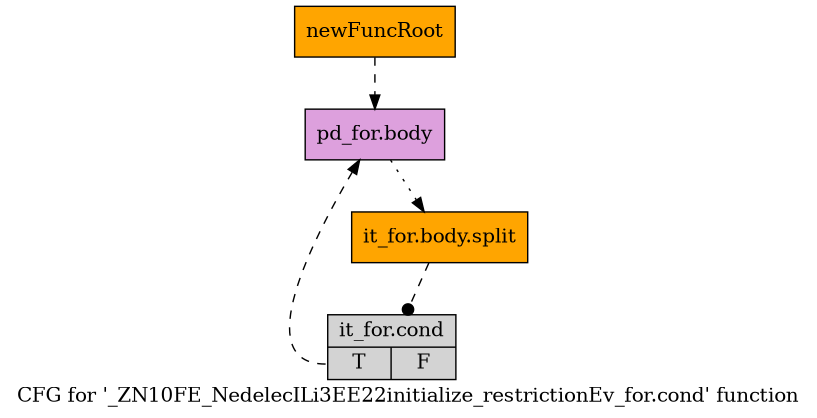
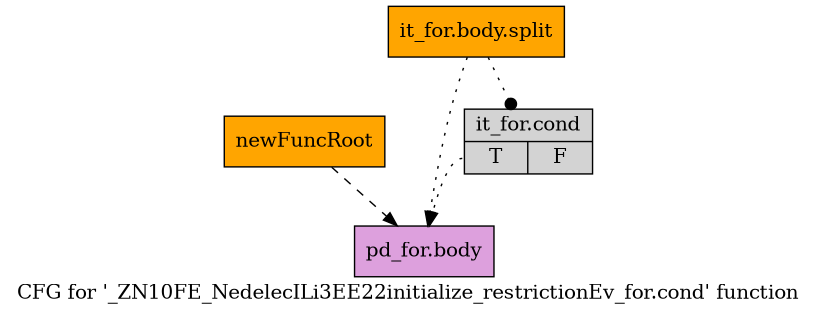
(403, 180) -> (445, 133)
(302, 274) -> (445, 178)
(420, 284) -> (498, 78)
